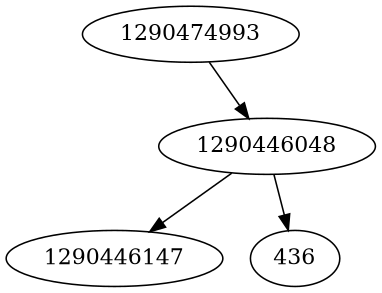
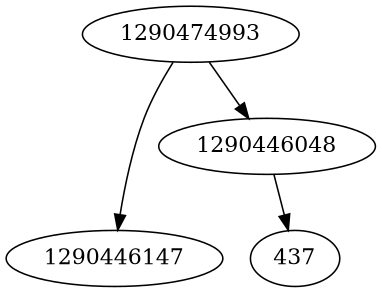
(197, 198) -> (138, 135)
(295, 258) -> (295, 258)
